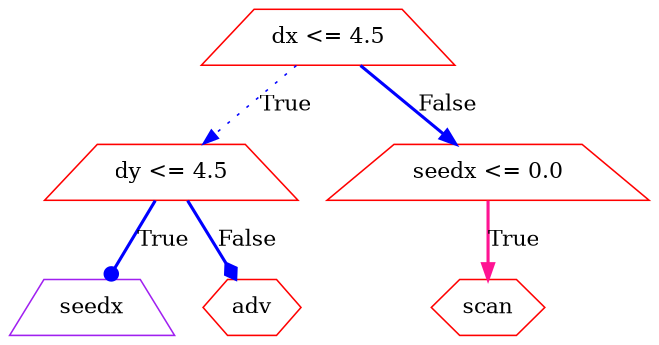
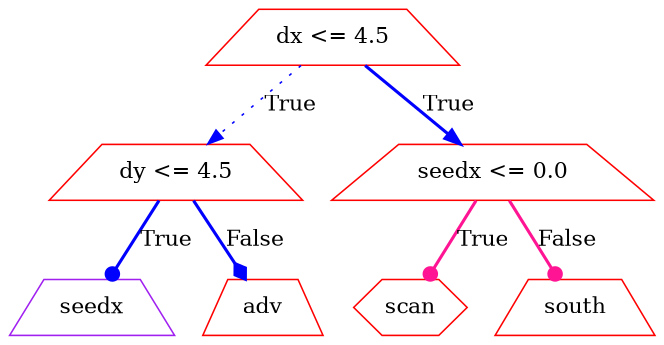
(448, 105) -> (449, 105)
(488, 232) -> (455, 235)
(252, 307) -> (263, 307)
none -> (575, 307)
